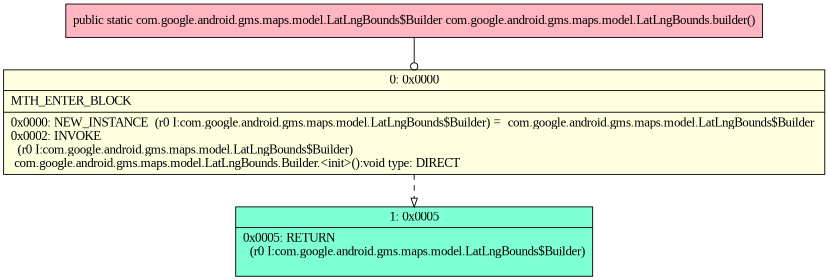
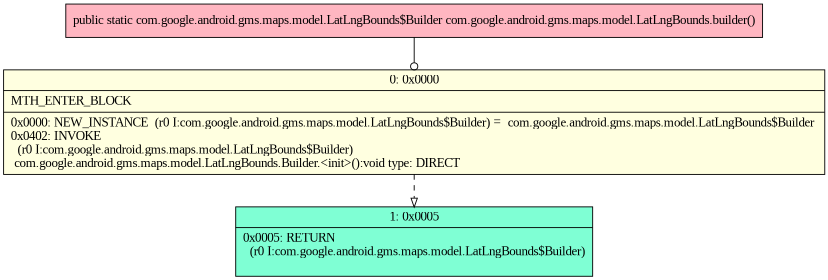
(59, 136) -> (59, 136)
